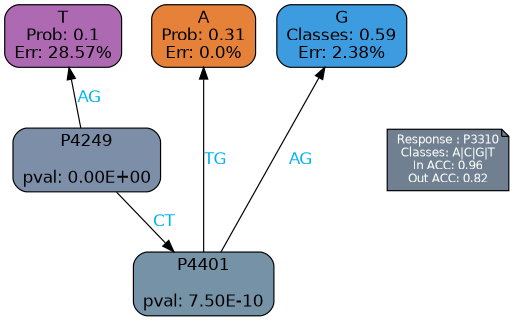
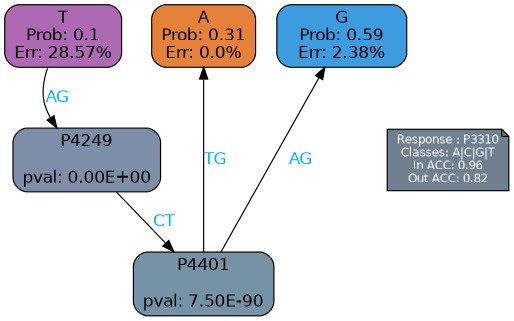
(342, 36) -> (342, 36)
(76, 104) -> (43, 93)
(204, 284) -> (204, 284)
